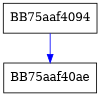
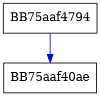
(50, 18) -> (50, 18)
